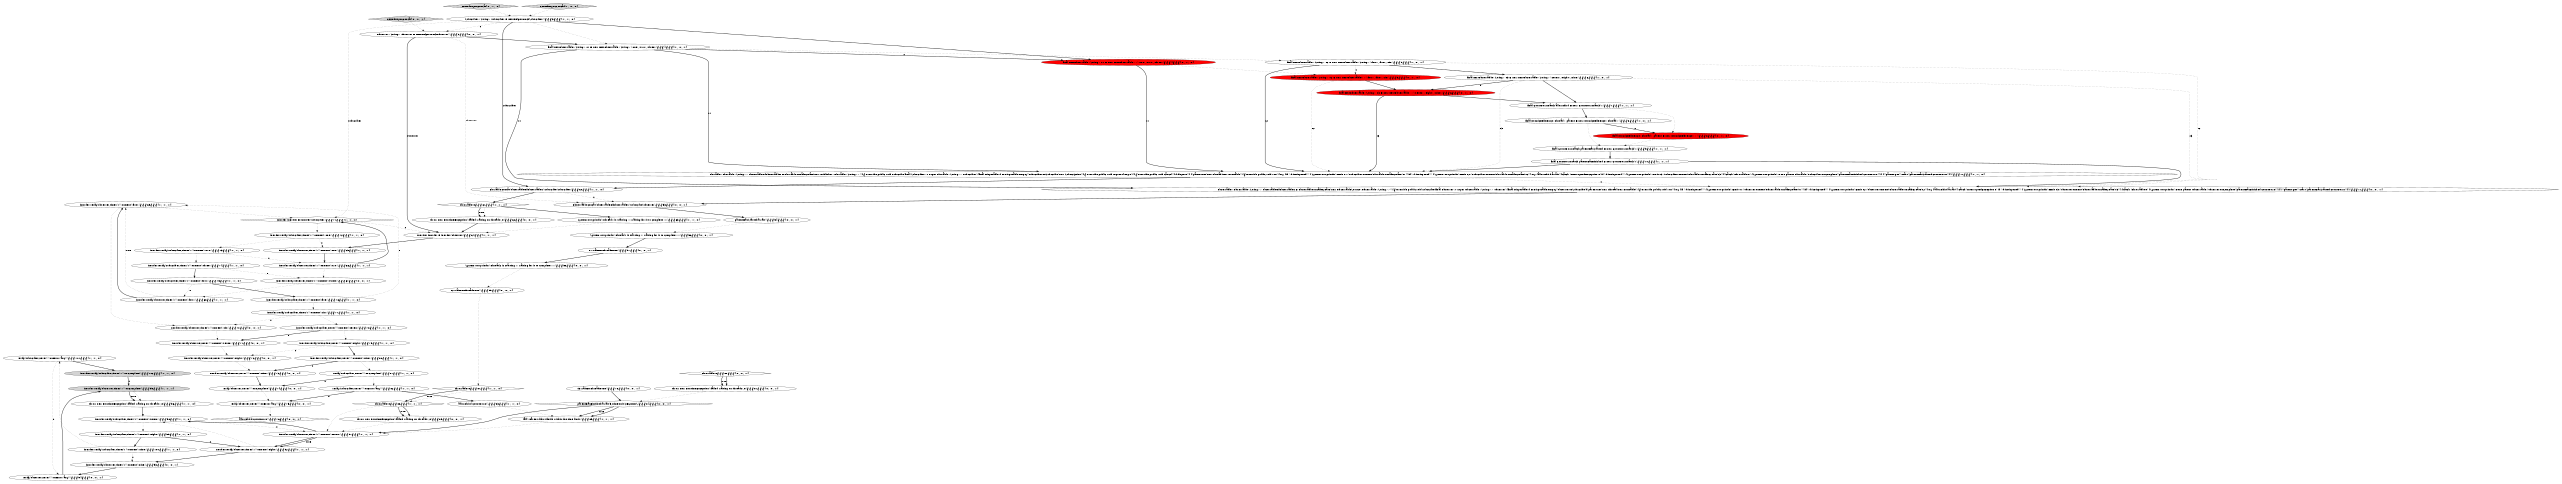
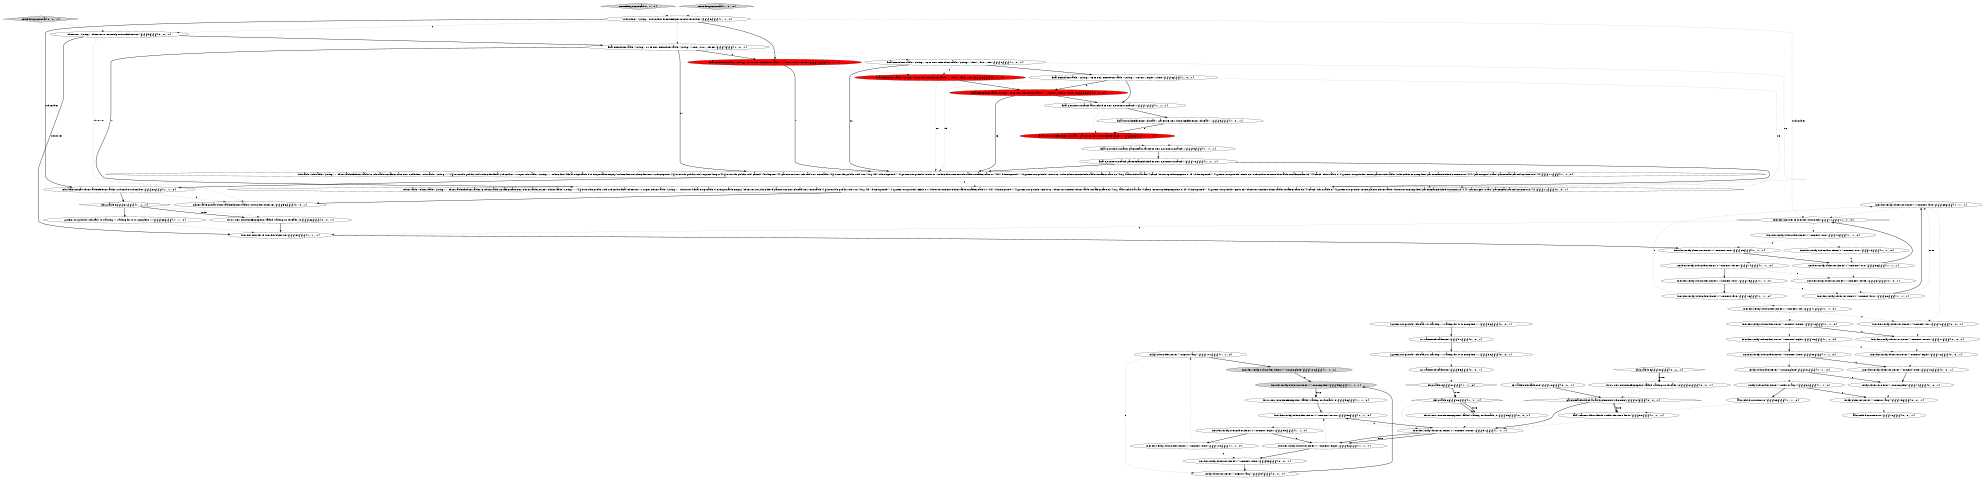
(767, 220) -> none
(270, 419) -> (1884, 415)
